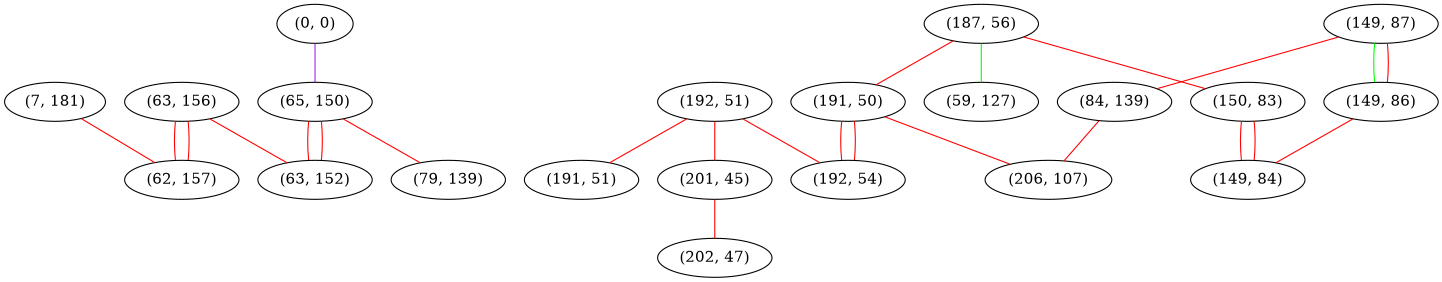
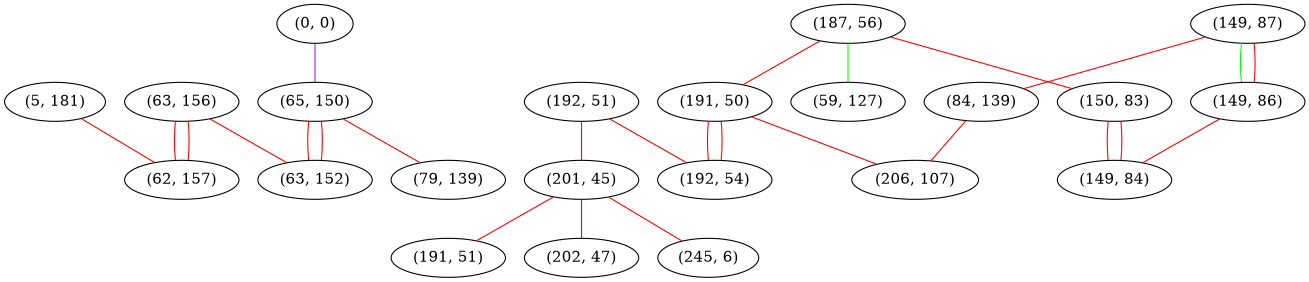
(55, 102) -> (55, 102)
(648, 141) -> (515, 219)
none -> (708, 258)
